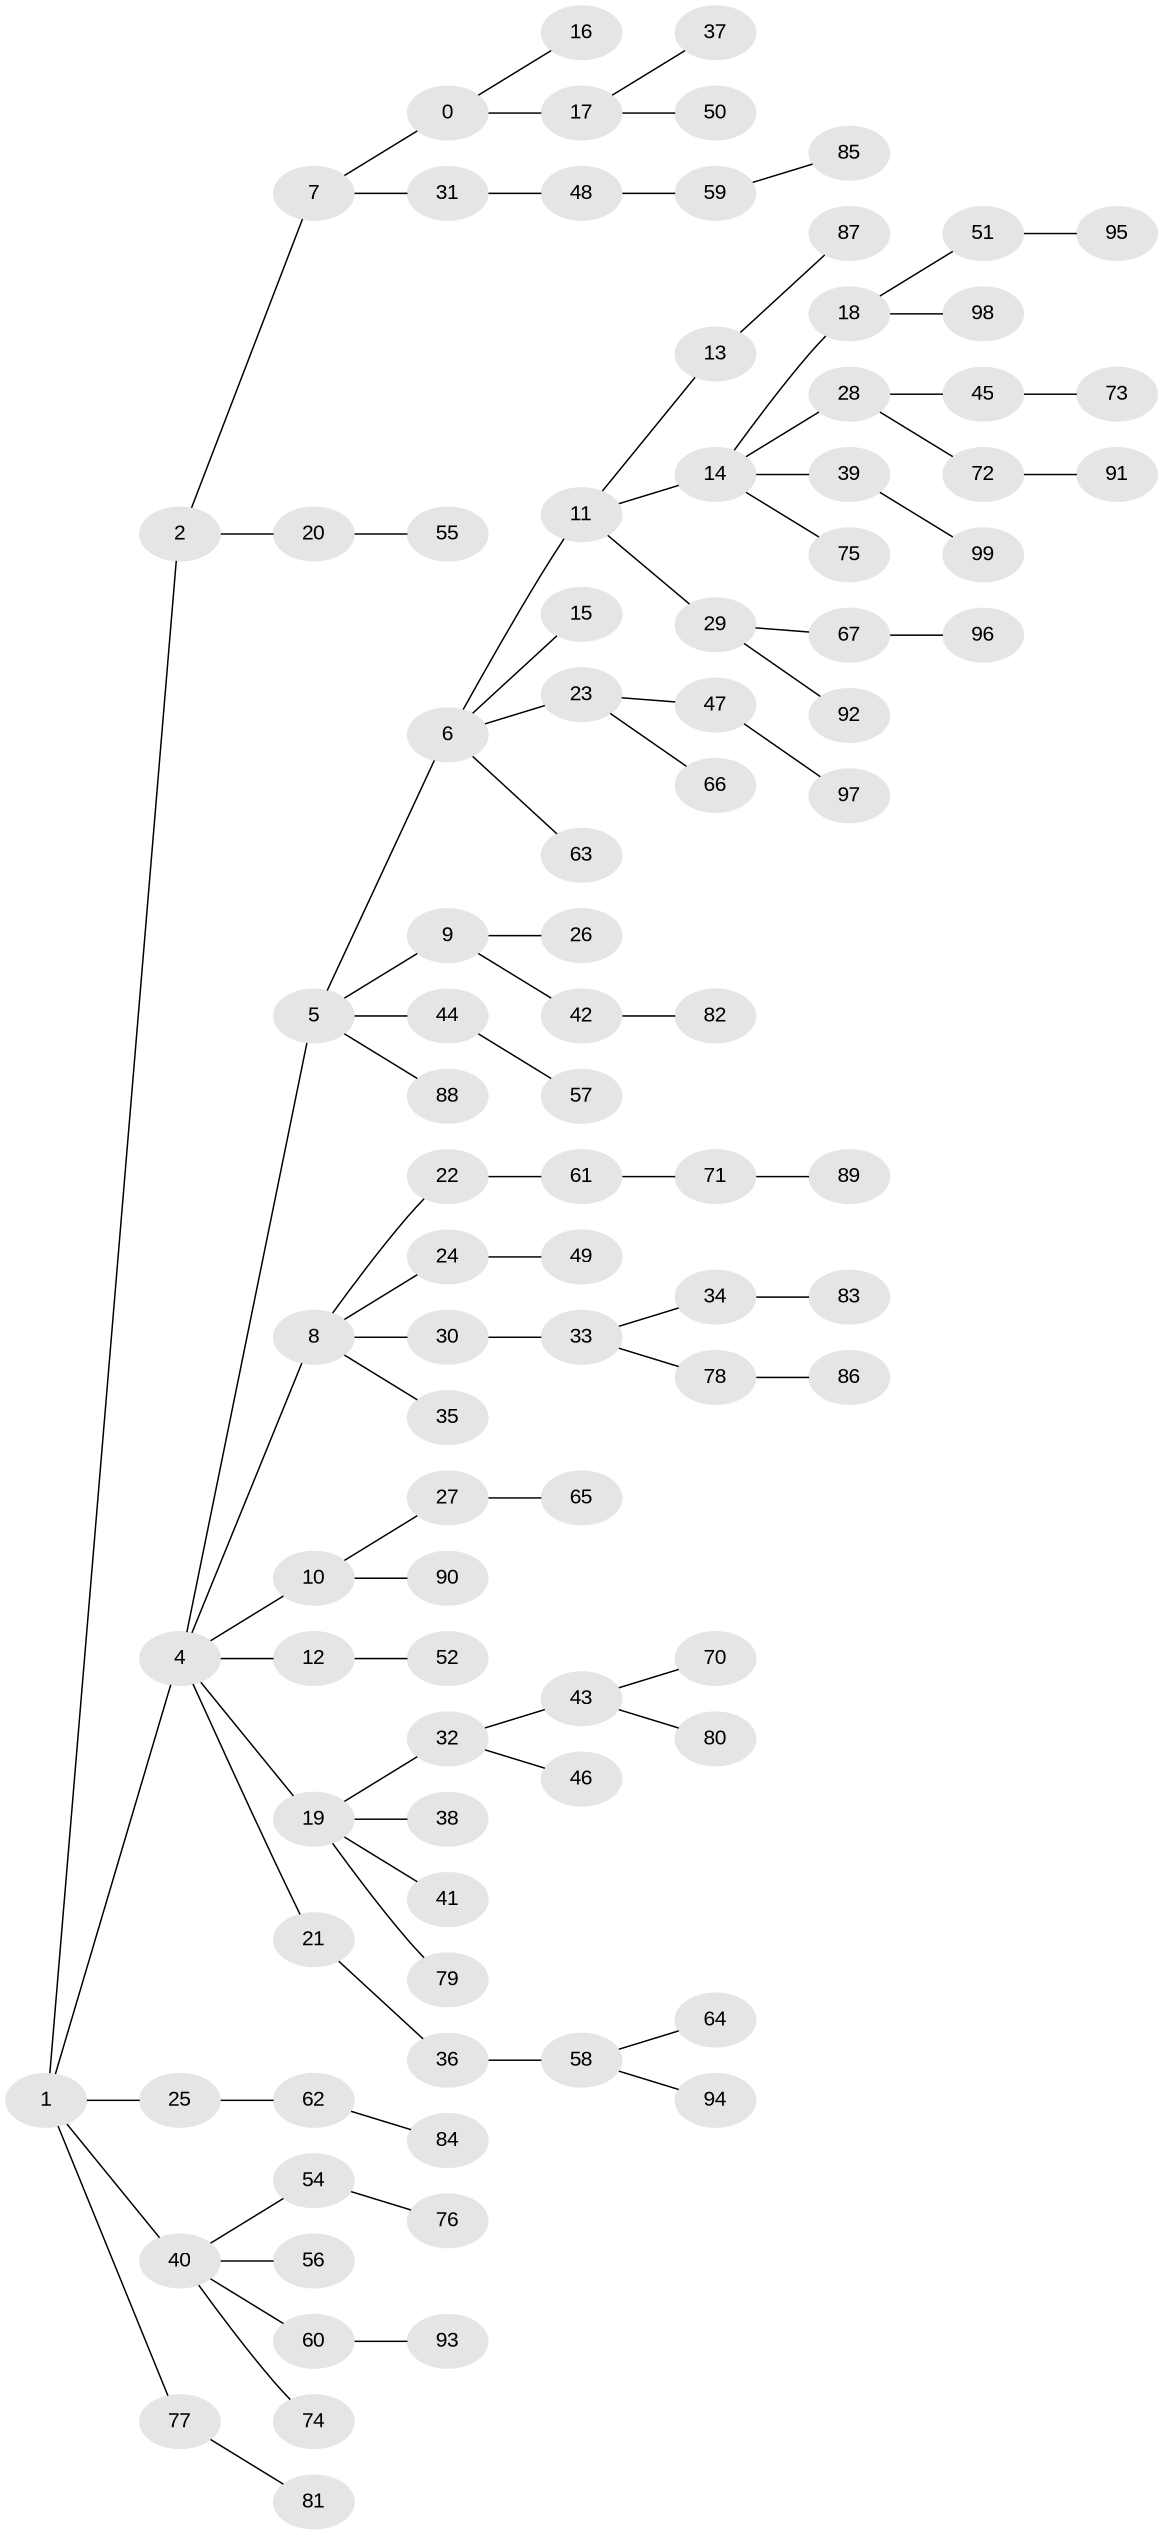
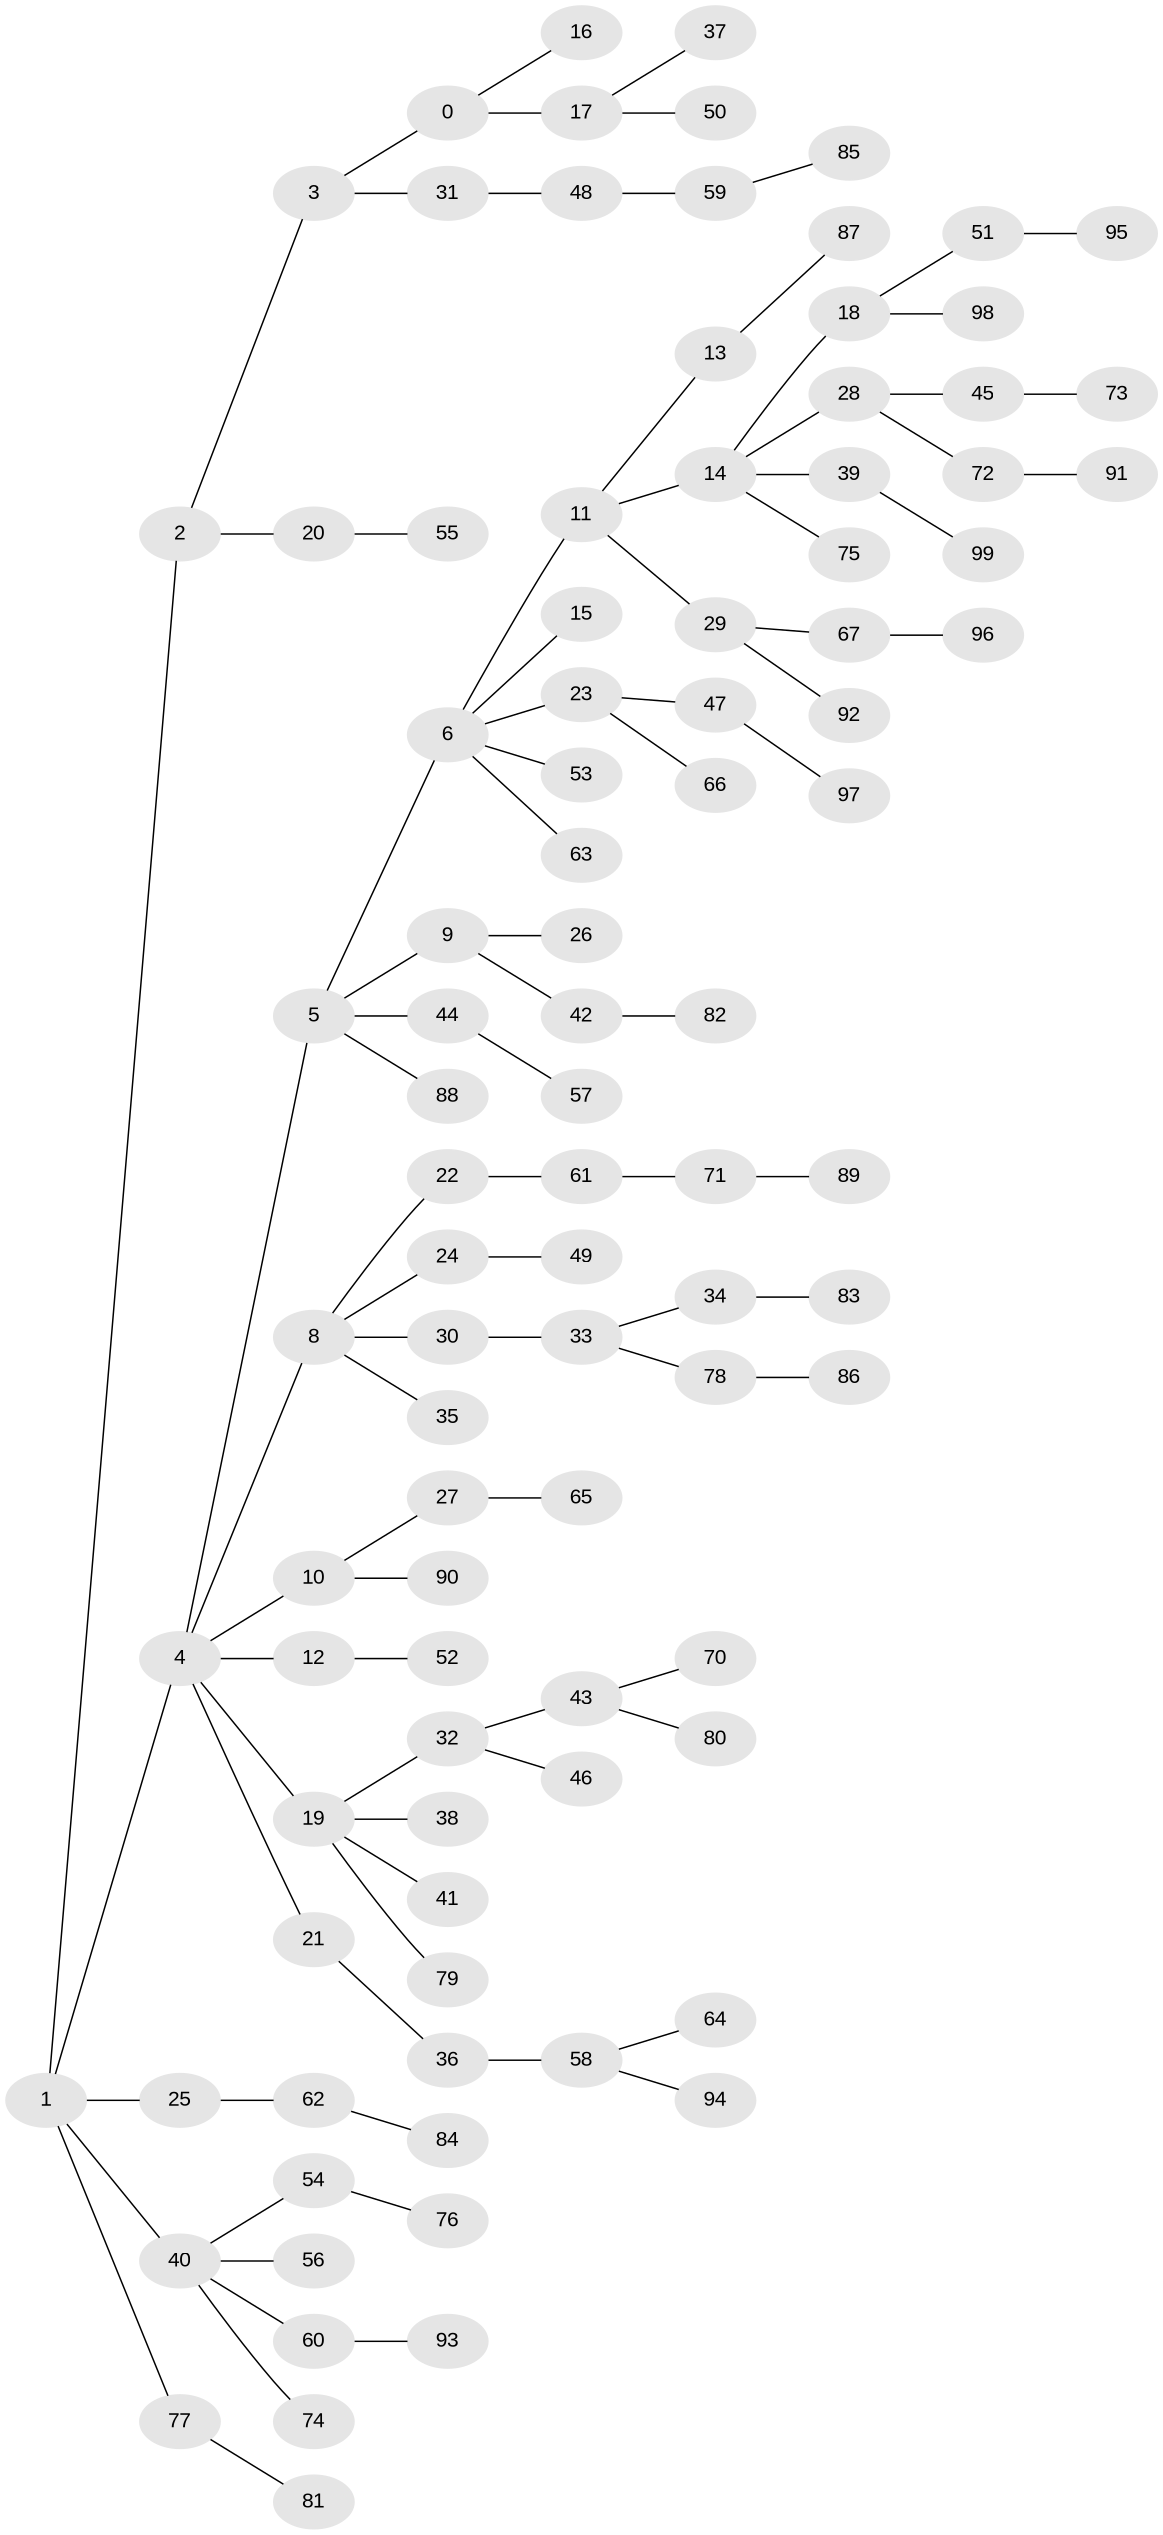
(314, 193) -> (314, 193)
none -> (582, 775)
